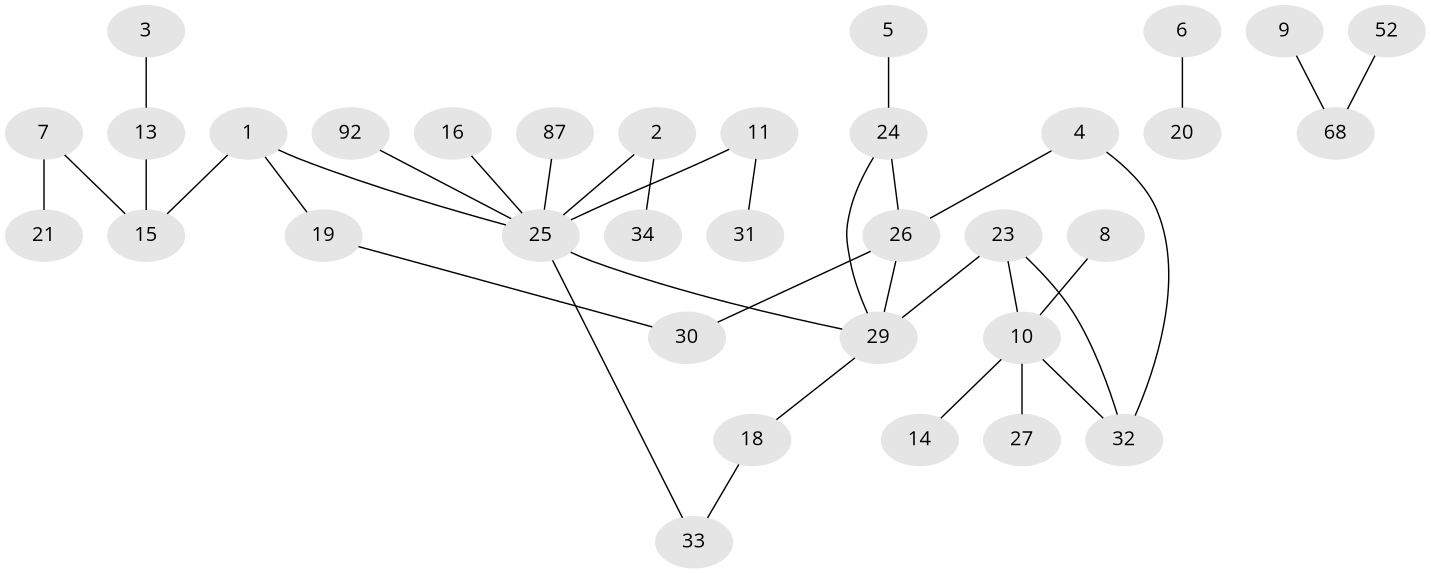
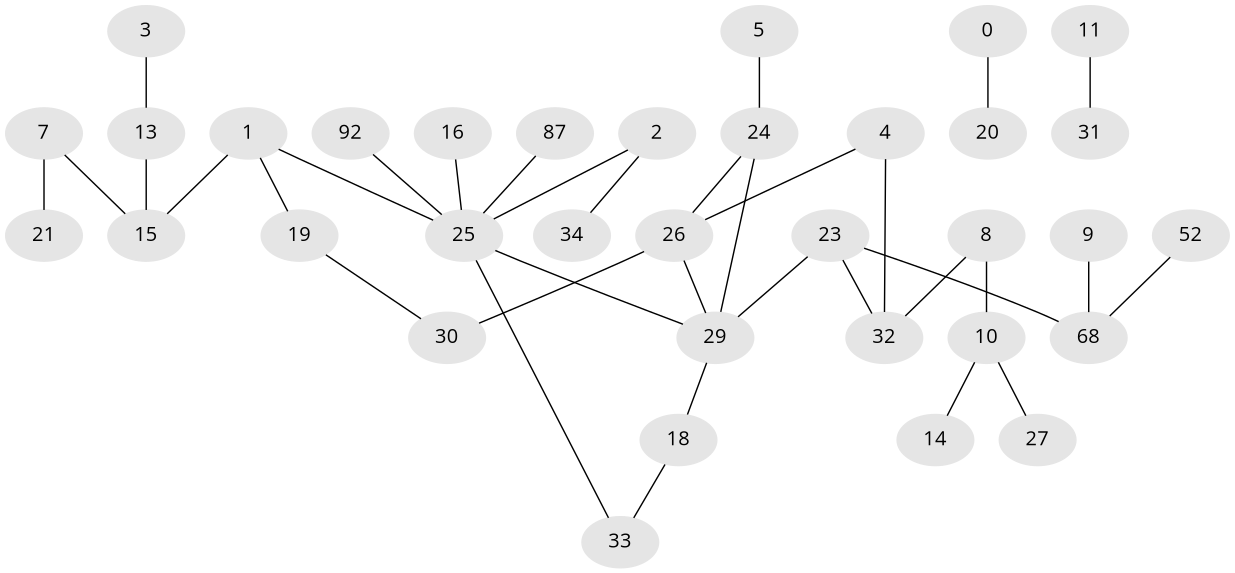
(1182, 31) -> (988, 31)
(662, 179) -> none
(1013, 286) -> (962, 283)
(1073, 389) -> (936, 287)
